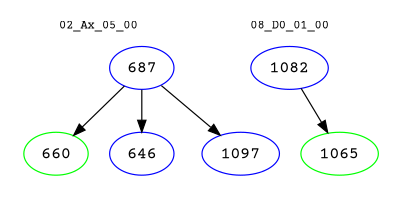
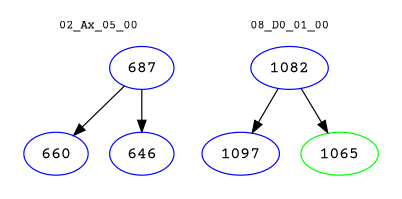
(176, 98) -> (268, 105)
(56, 154) -> (56, 154)
